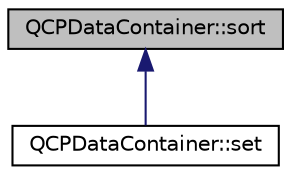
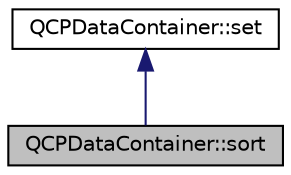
(146, 98) -> (146, 98)
